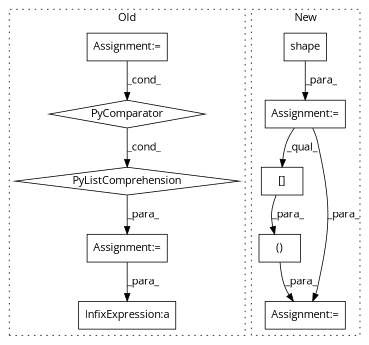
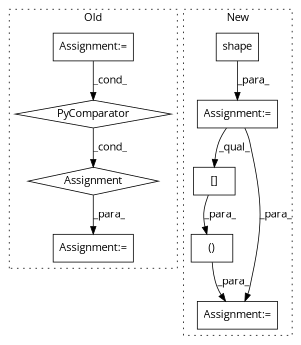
(127, 181) -> (93, 181)
(127, 315) -> none
